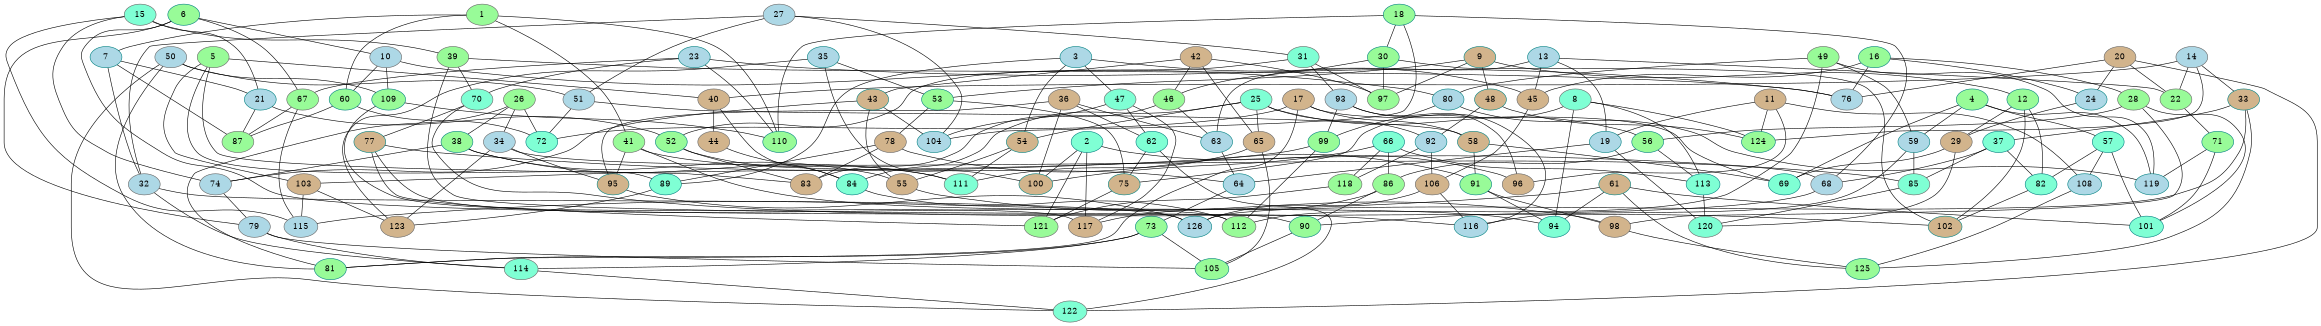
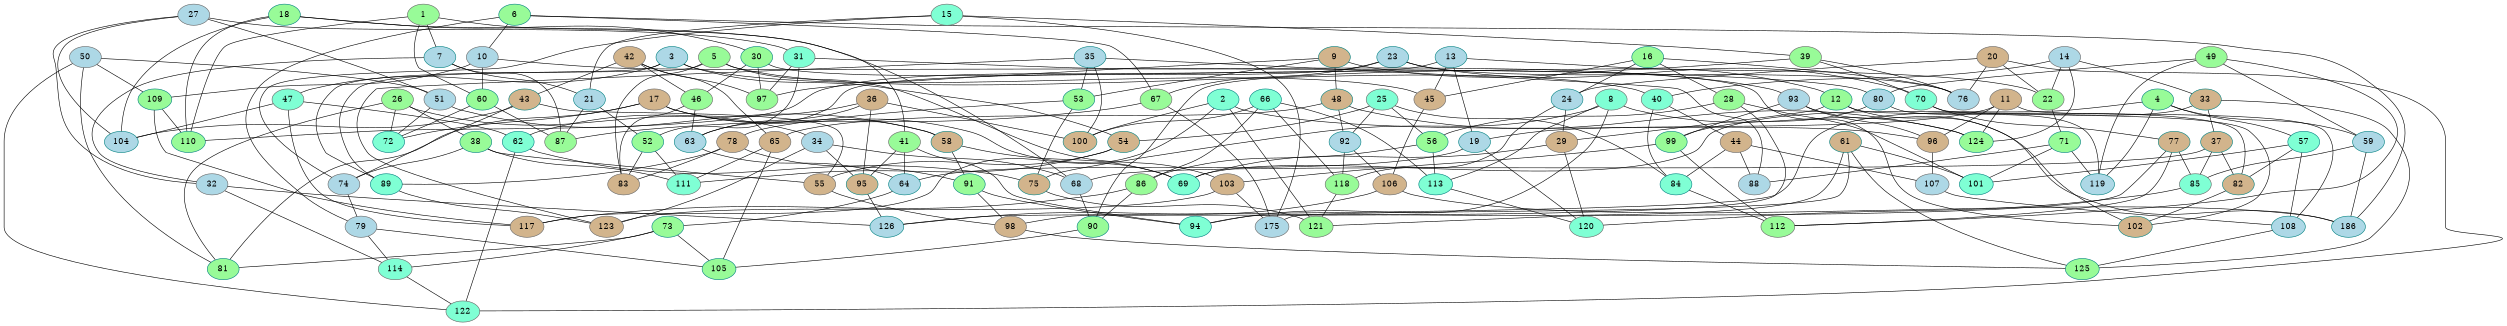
(714, 100) -> (1657, 100)
(1258, 121) -> (1081, 116)
(1999, 142) -> (2217, 142)
none -> (1503, 146)
none -> (1754, 184)
none -> (1932, 184)
(2041, 184) -> (2238, 184)
(301, 227) -> (1272, 227)
(1471, 227) -> (2348, 227)
